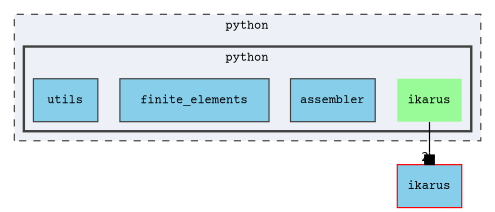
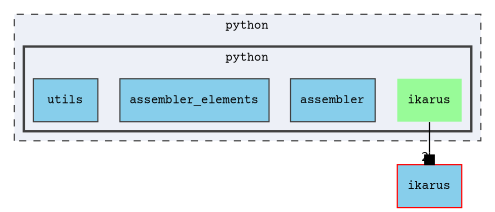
(194, 100) -> (194, 100)
